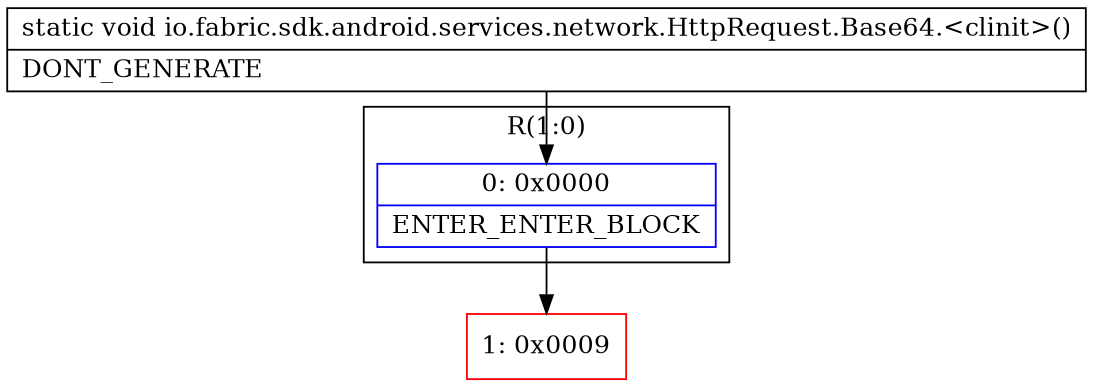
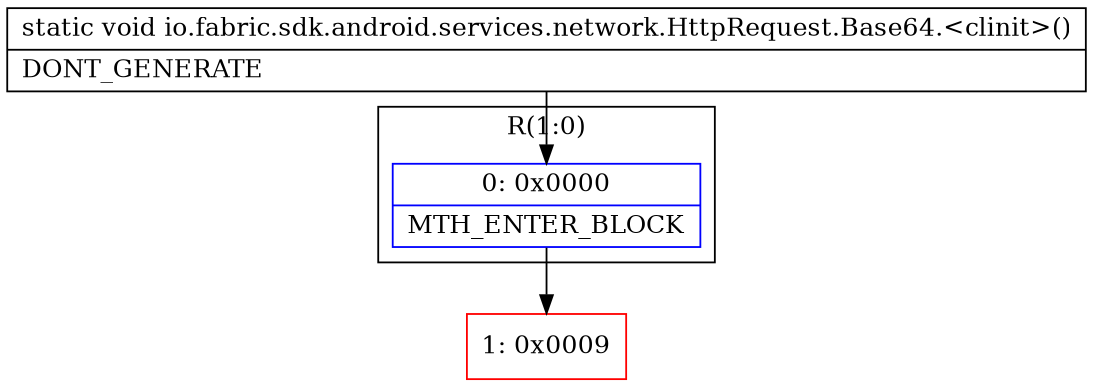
(547, 225) -> (547, 225)
